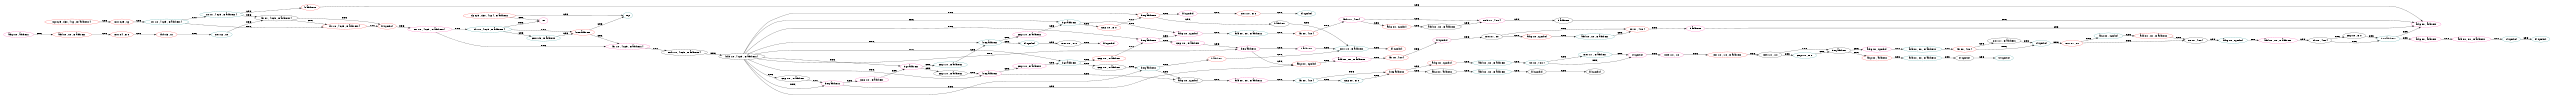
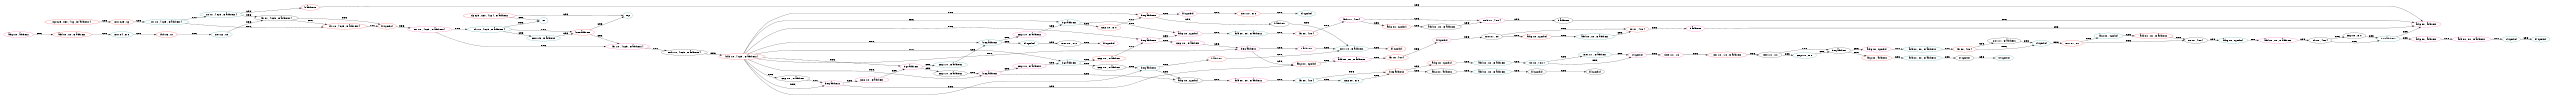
(544, 21) -> (544, 21)
(122, 35) -> (122, 35)
(742, 57) -> (742, 57)
